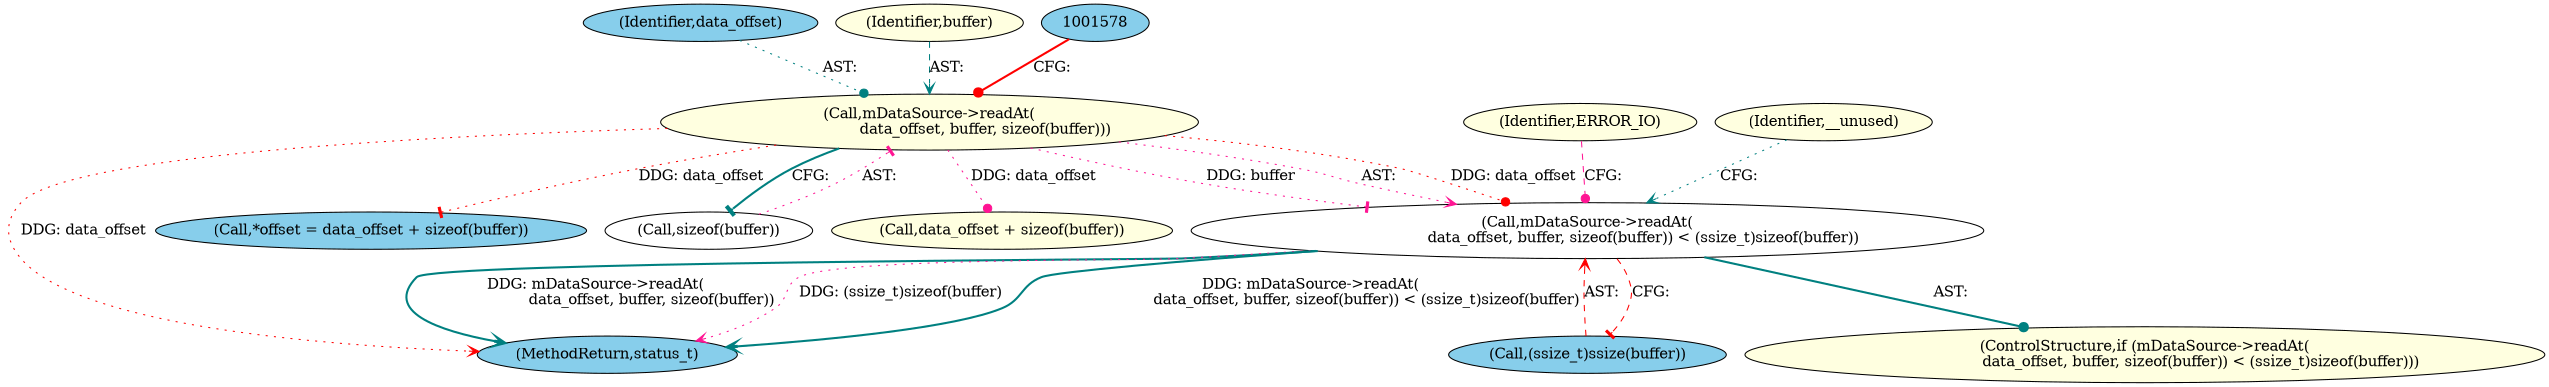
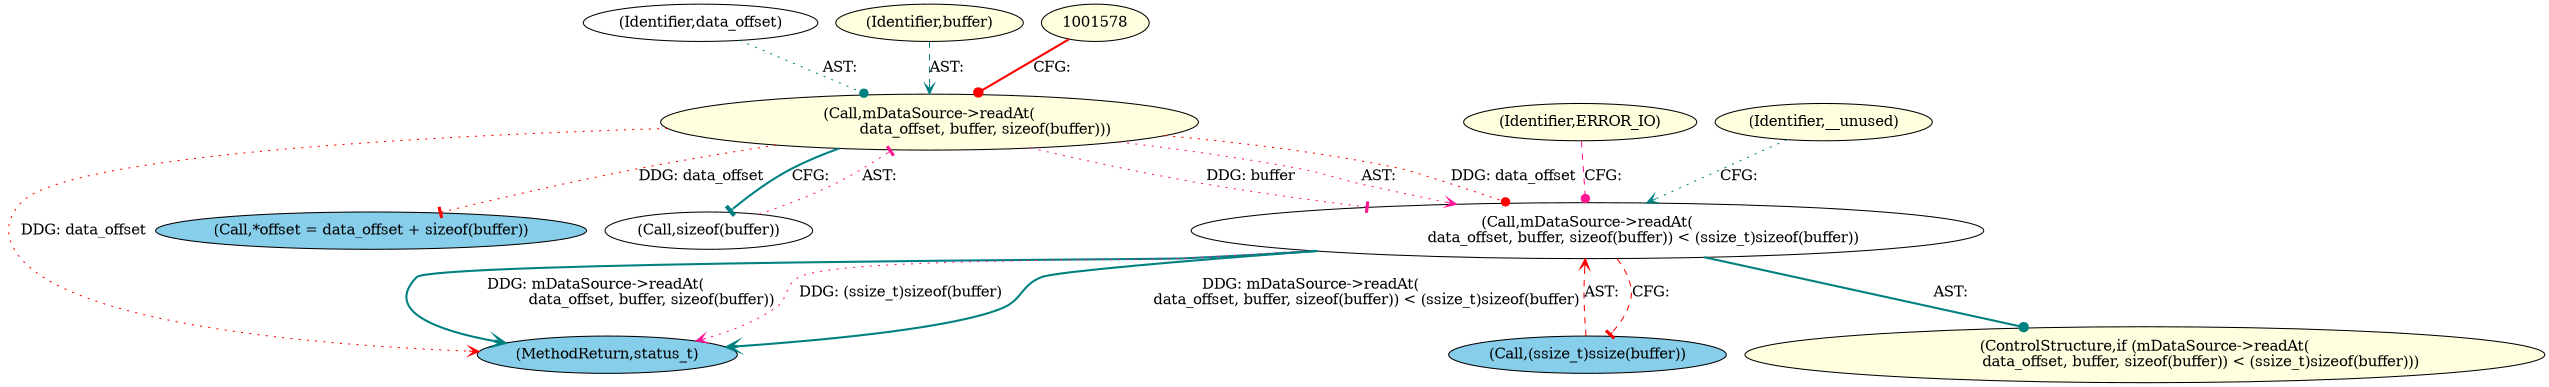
(701, 23) -> (701, 23)
(1095, 23) -> (1095, 23)
(1002, 231) -> none
